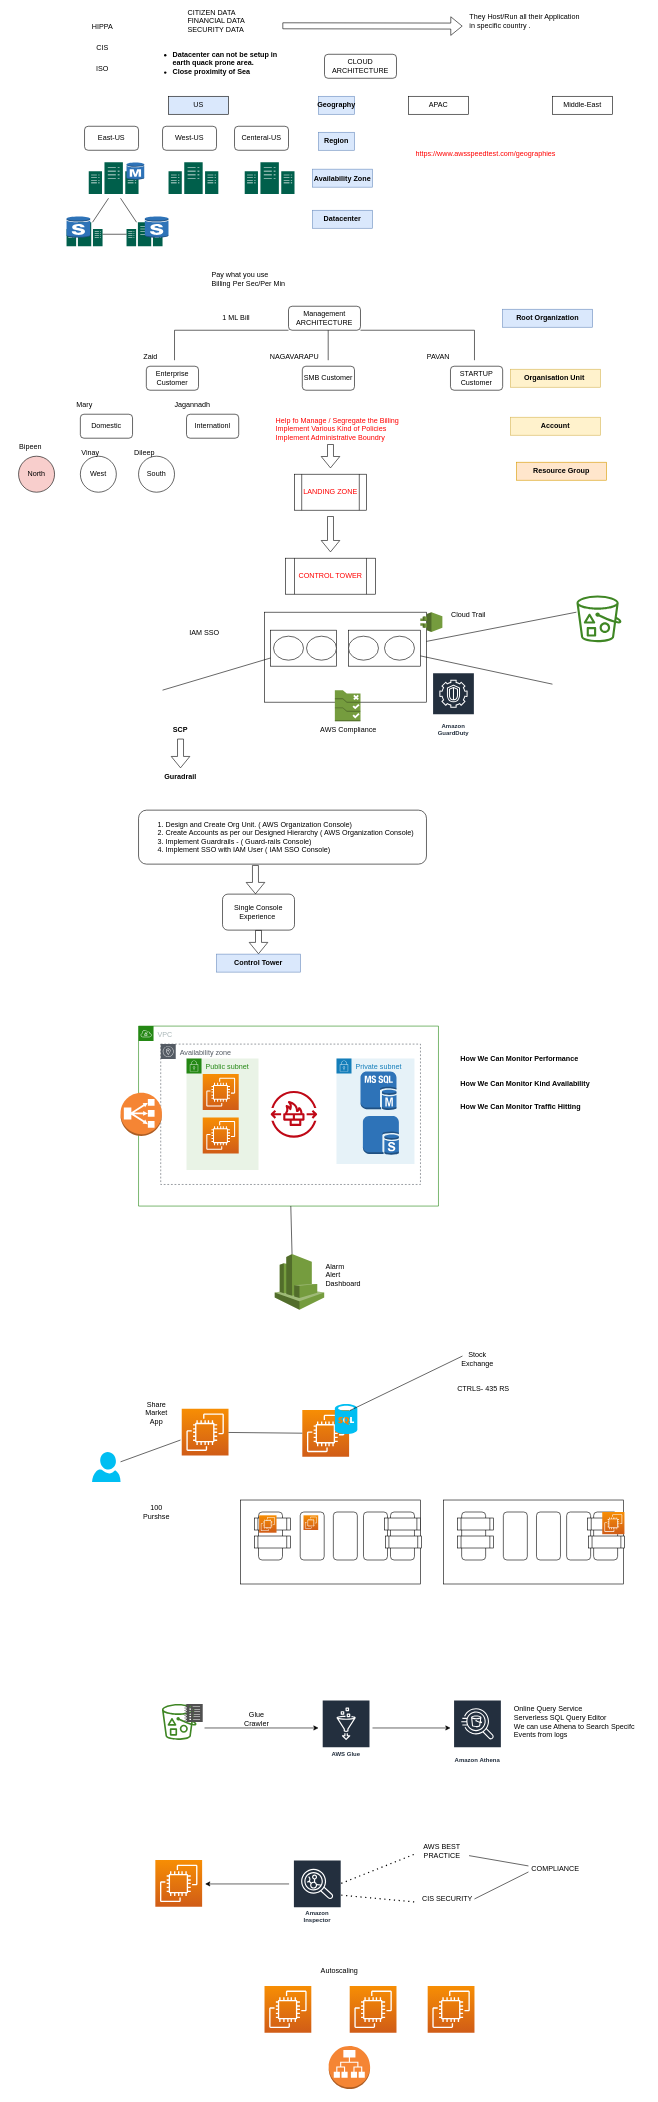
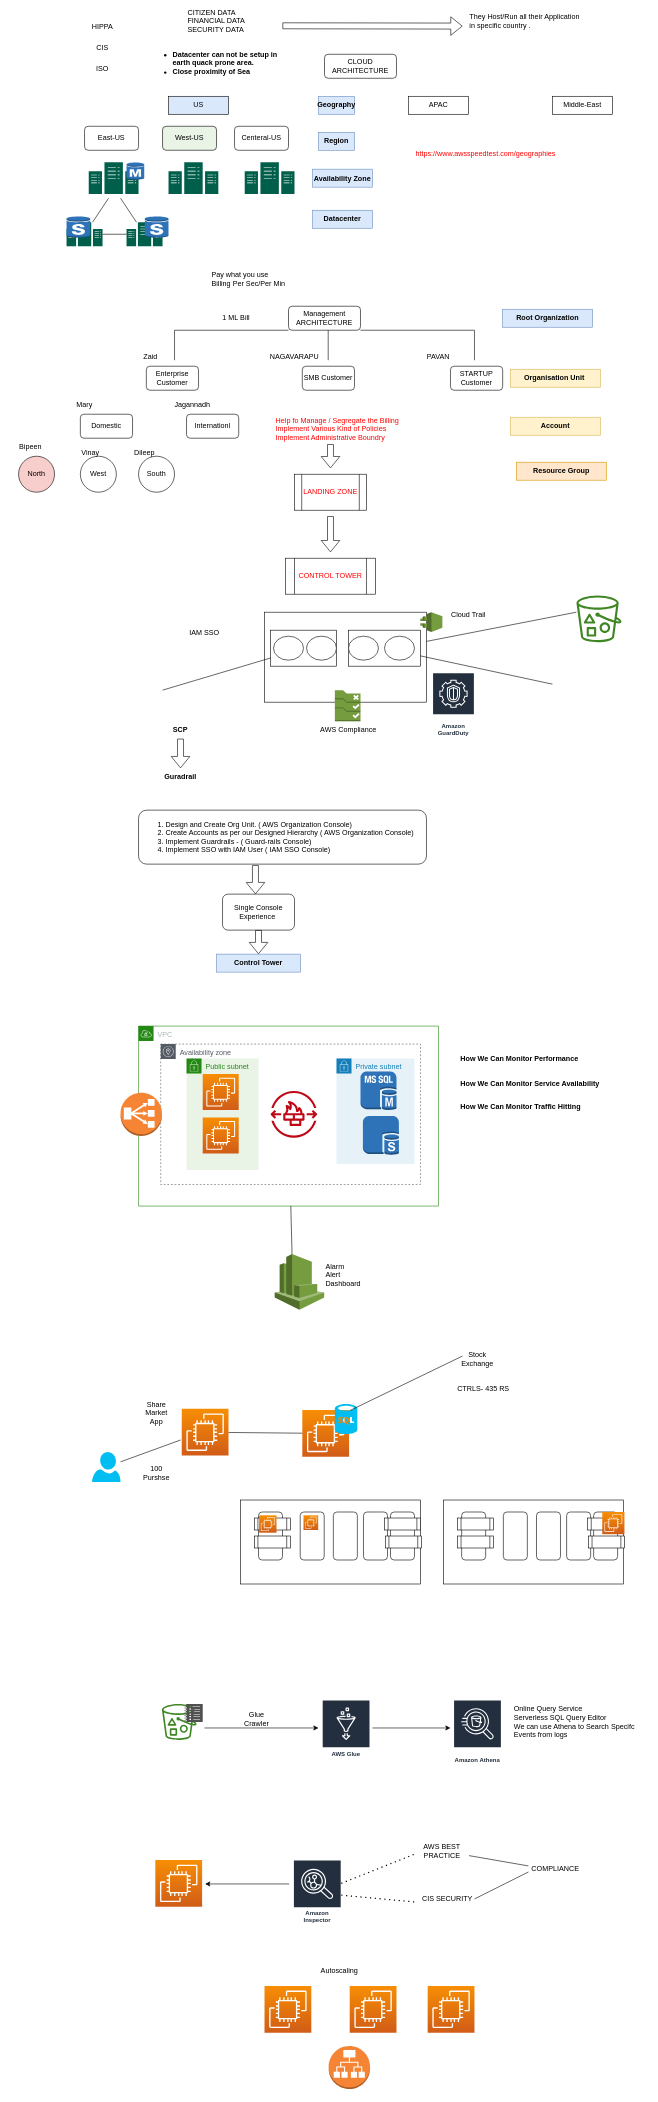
(189, 138) -> (189, 138)
(522, 1084) -> (528, 1084)
(156, 1512) -> (156, 1473)
